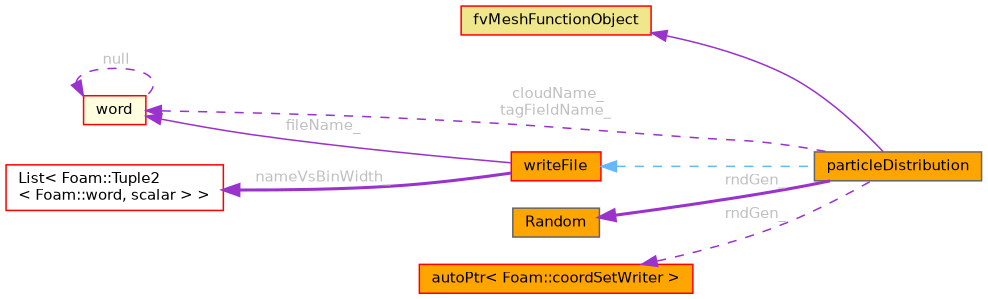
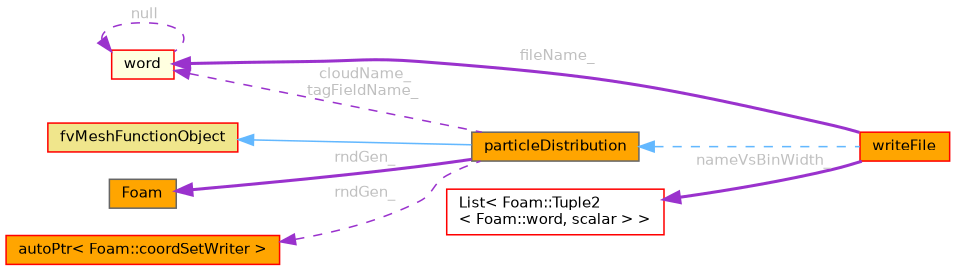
(785, 74) -> (362, 142)
(336, 145) -> (527, 71)
(715, 166) -> (757, 147)
(556, 223) -> (143, 194)
